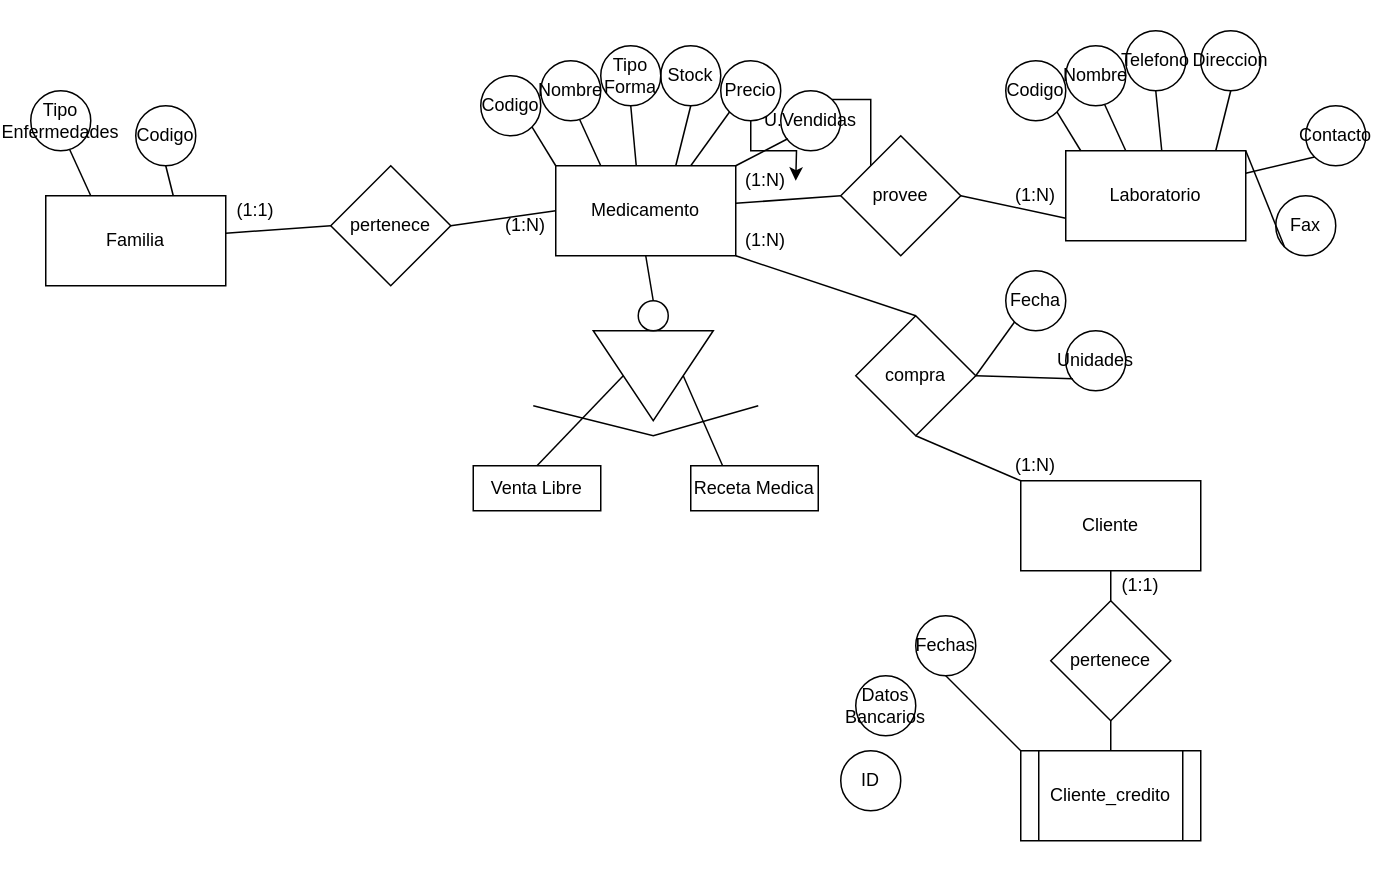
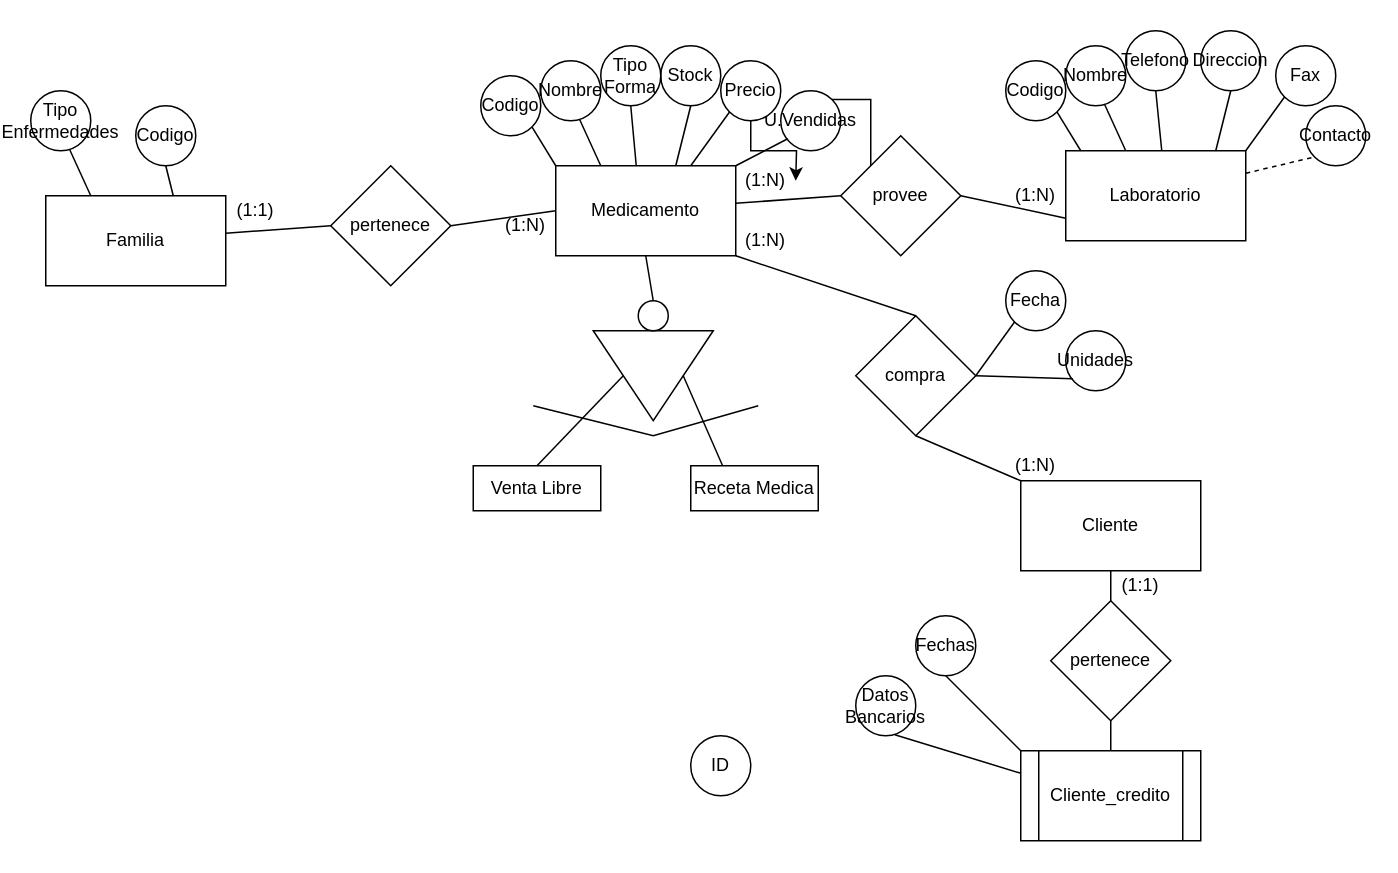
(1281, 165) -> (1281, 165)
(1306, 226) -> (1306, 76)
none -> (958, 754)
(871, 781) -> (721, 766)
